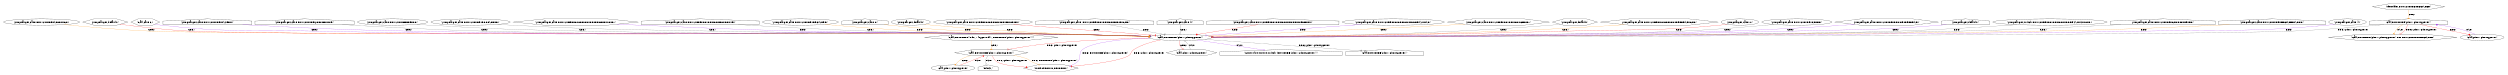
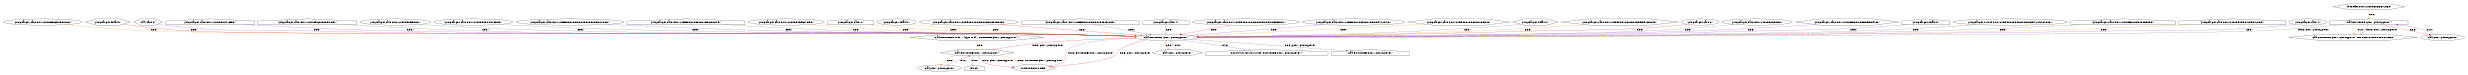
(42, 22) -> (43, 22)
(576, 22) -> (570, 22)
(1273, 22) -> (1246, 22)
(1051, 68) -> (1033, 68)
